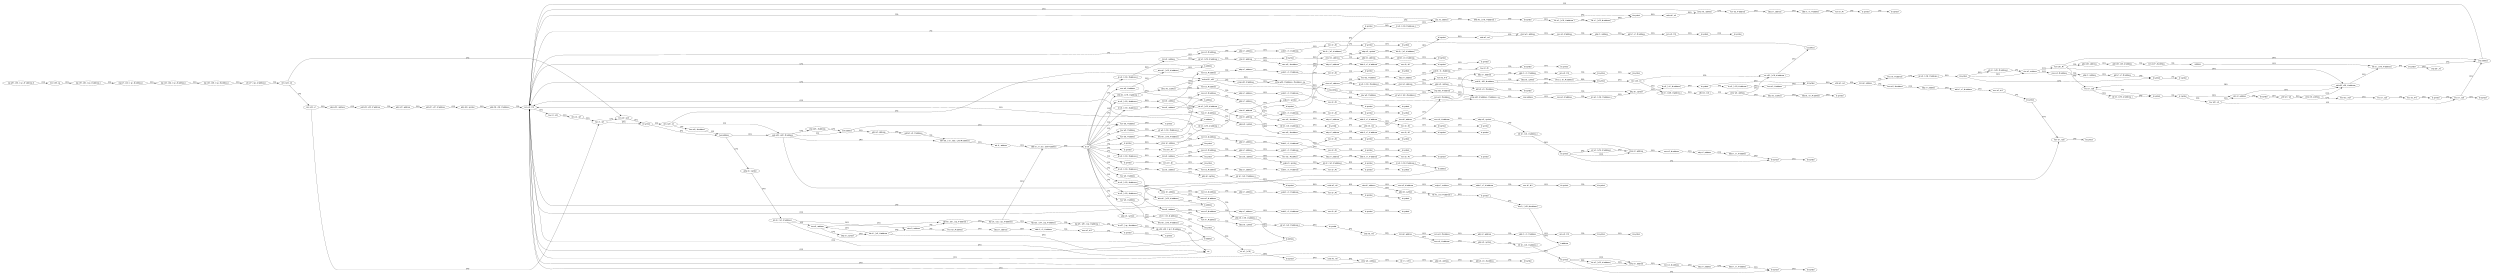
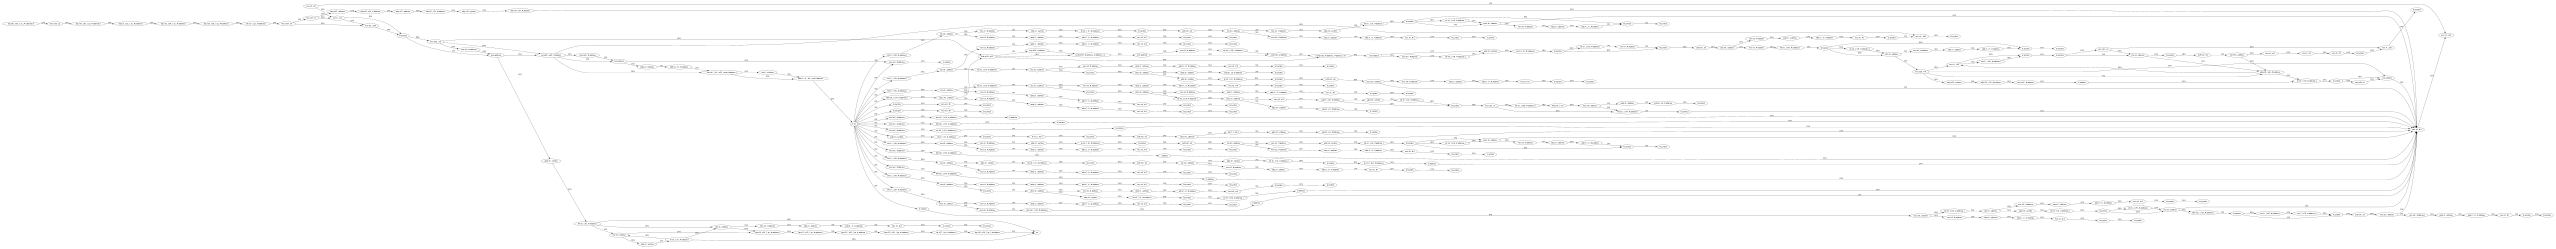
(2471, 80) -> (2373, 80)
(564, 116) -> (1389, 4)
(1022, 185) -> (761, 78)
